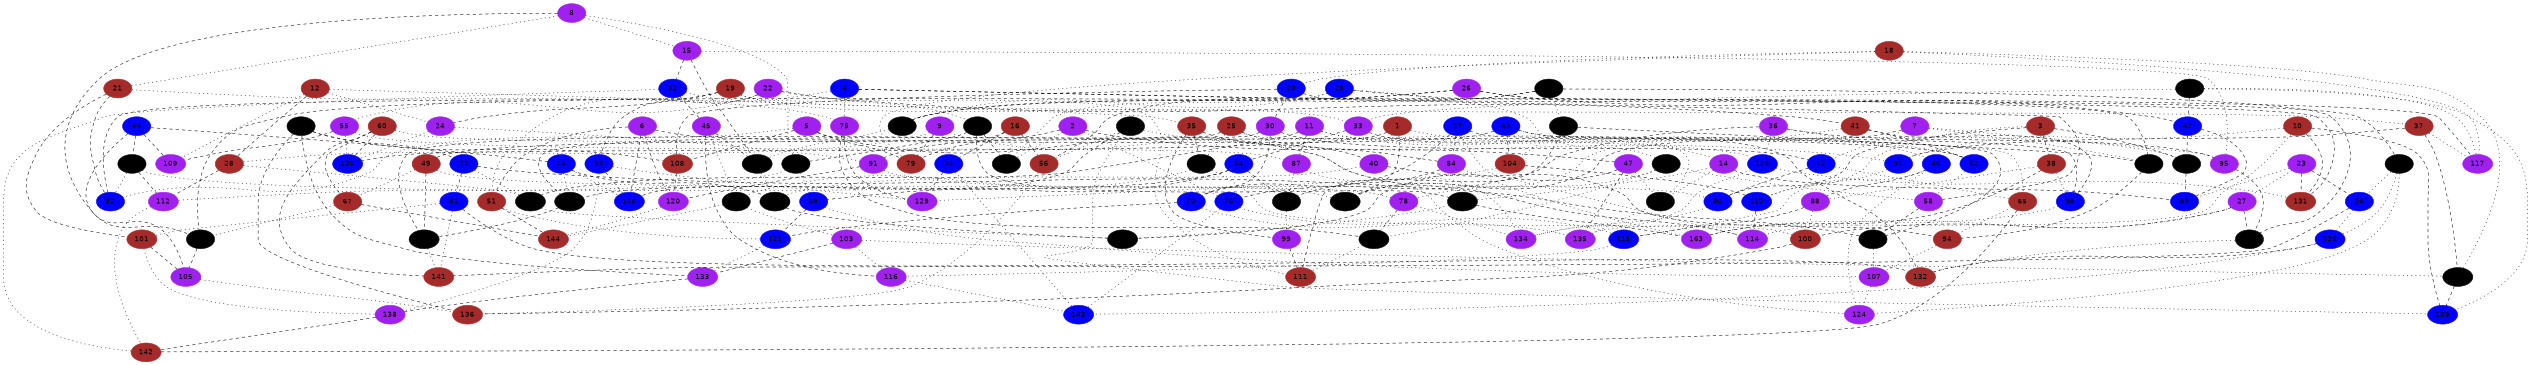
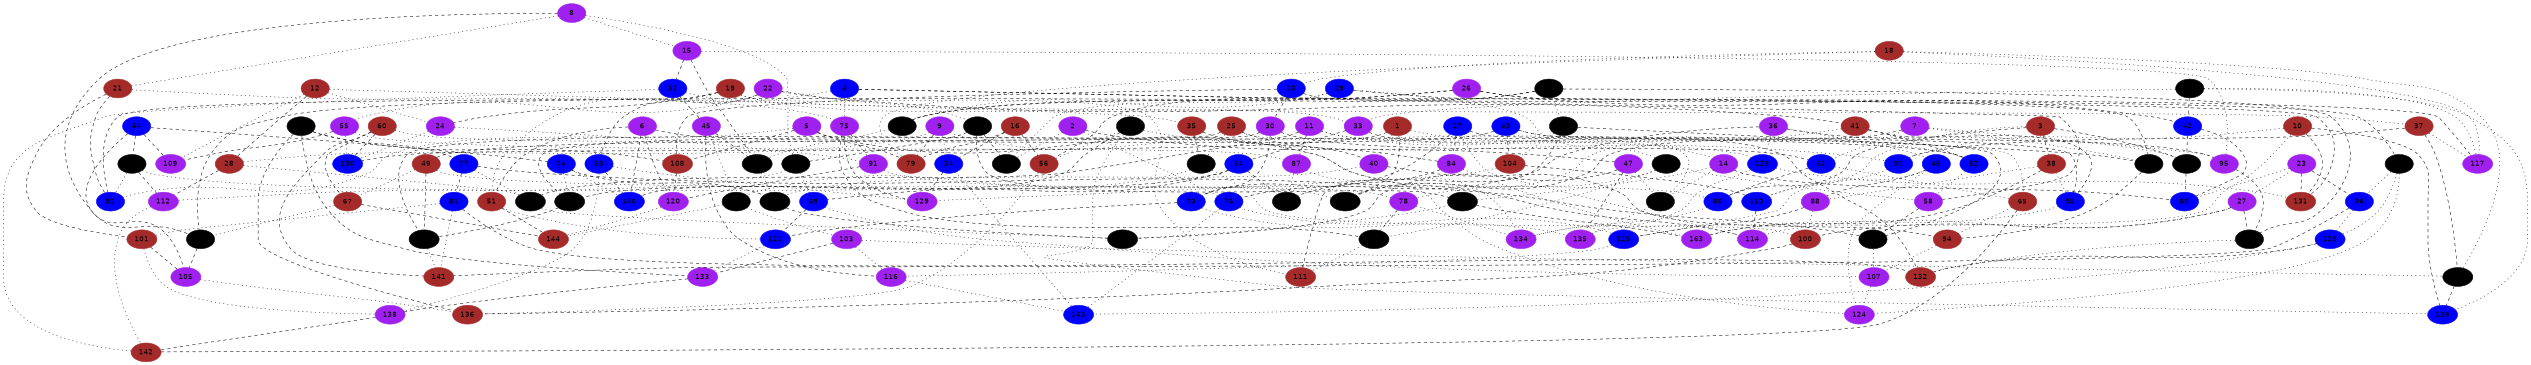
(932, 145) -> (859, 145)
(1287, 239) -> none
